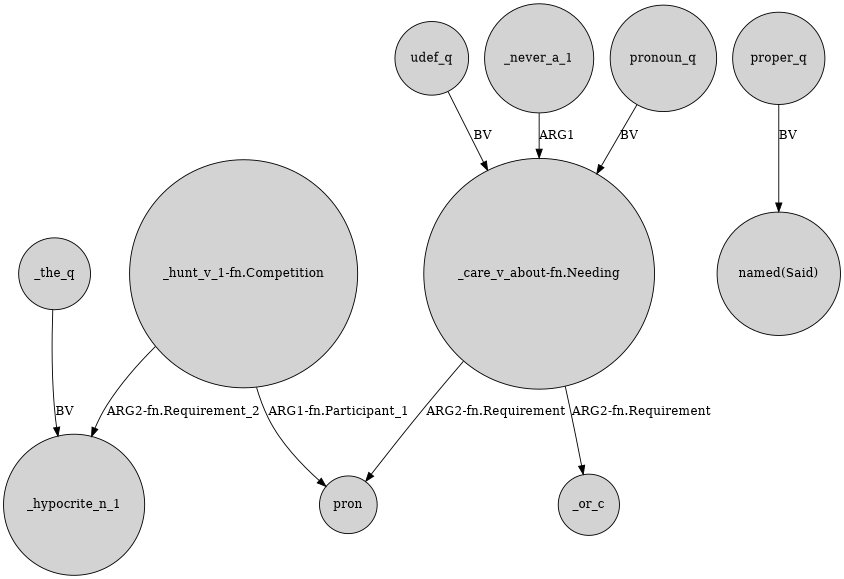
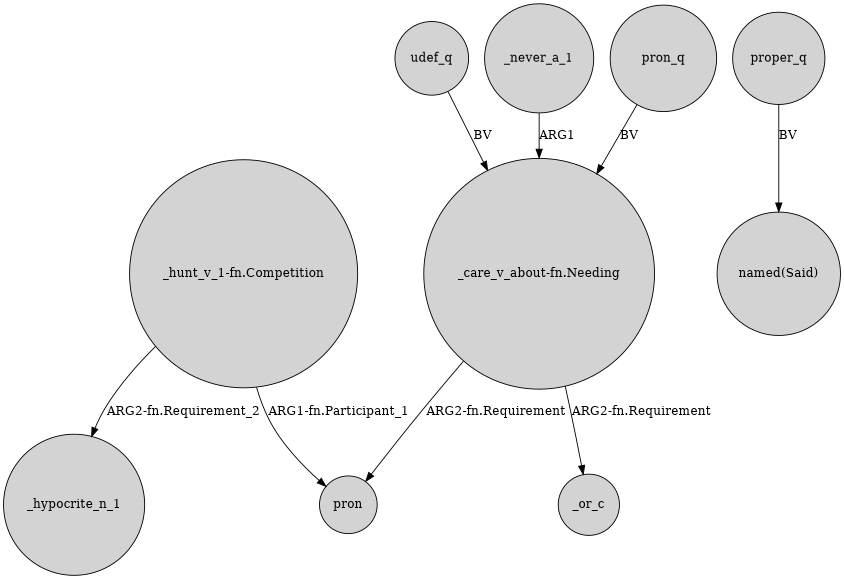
(663, 58) -> (663, 58)
(55, 274) -> none
